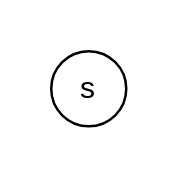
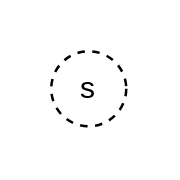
(89, 89) -> (89, 89)
